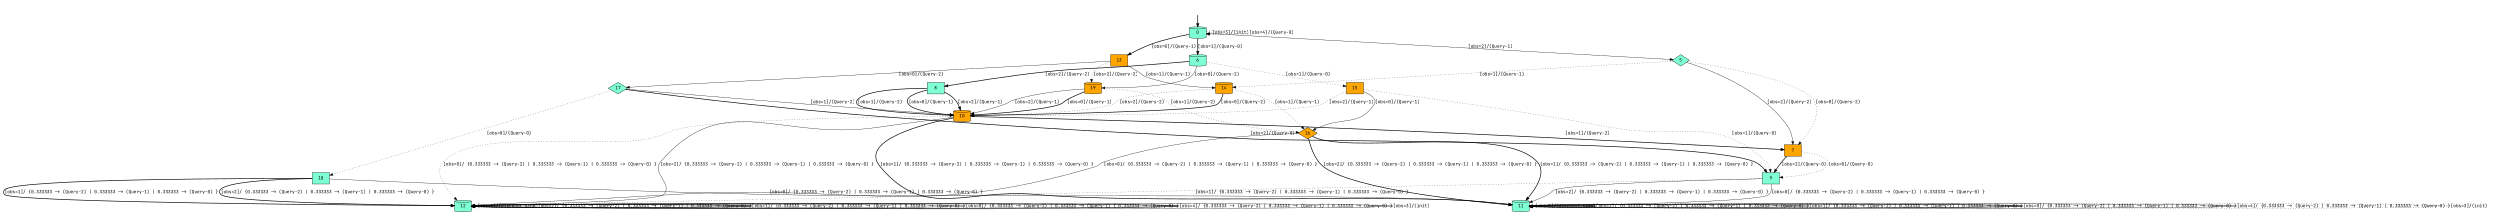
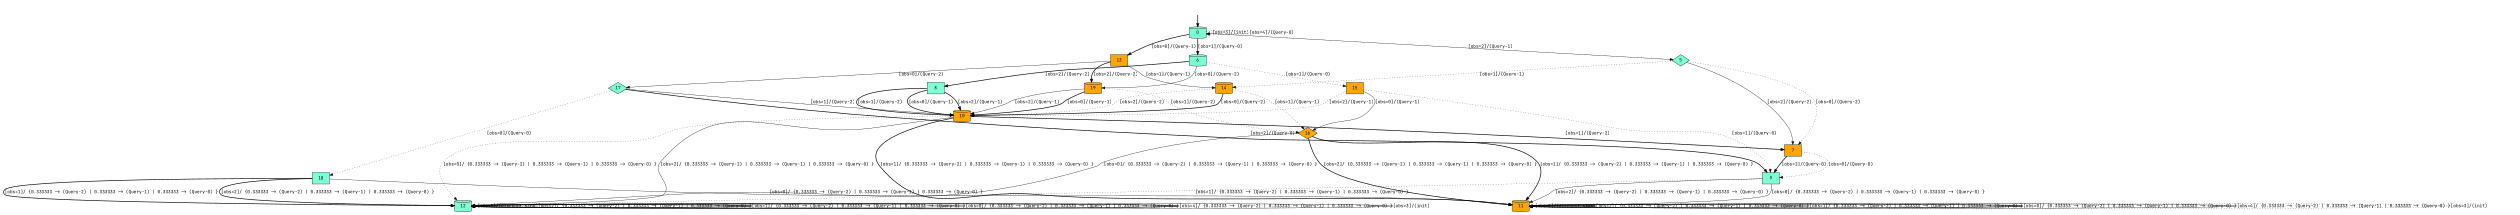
(1100, 66) -> (1100, 66)
(1521, 206) -> (1521, 206)
